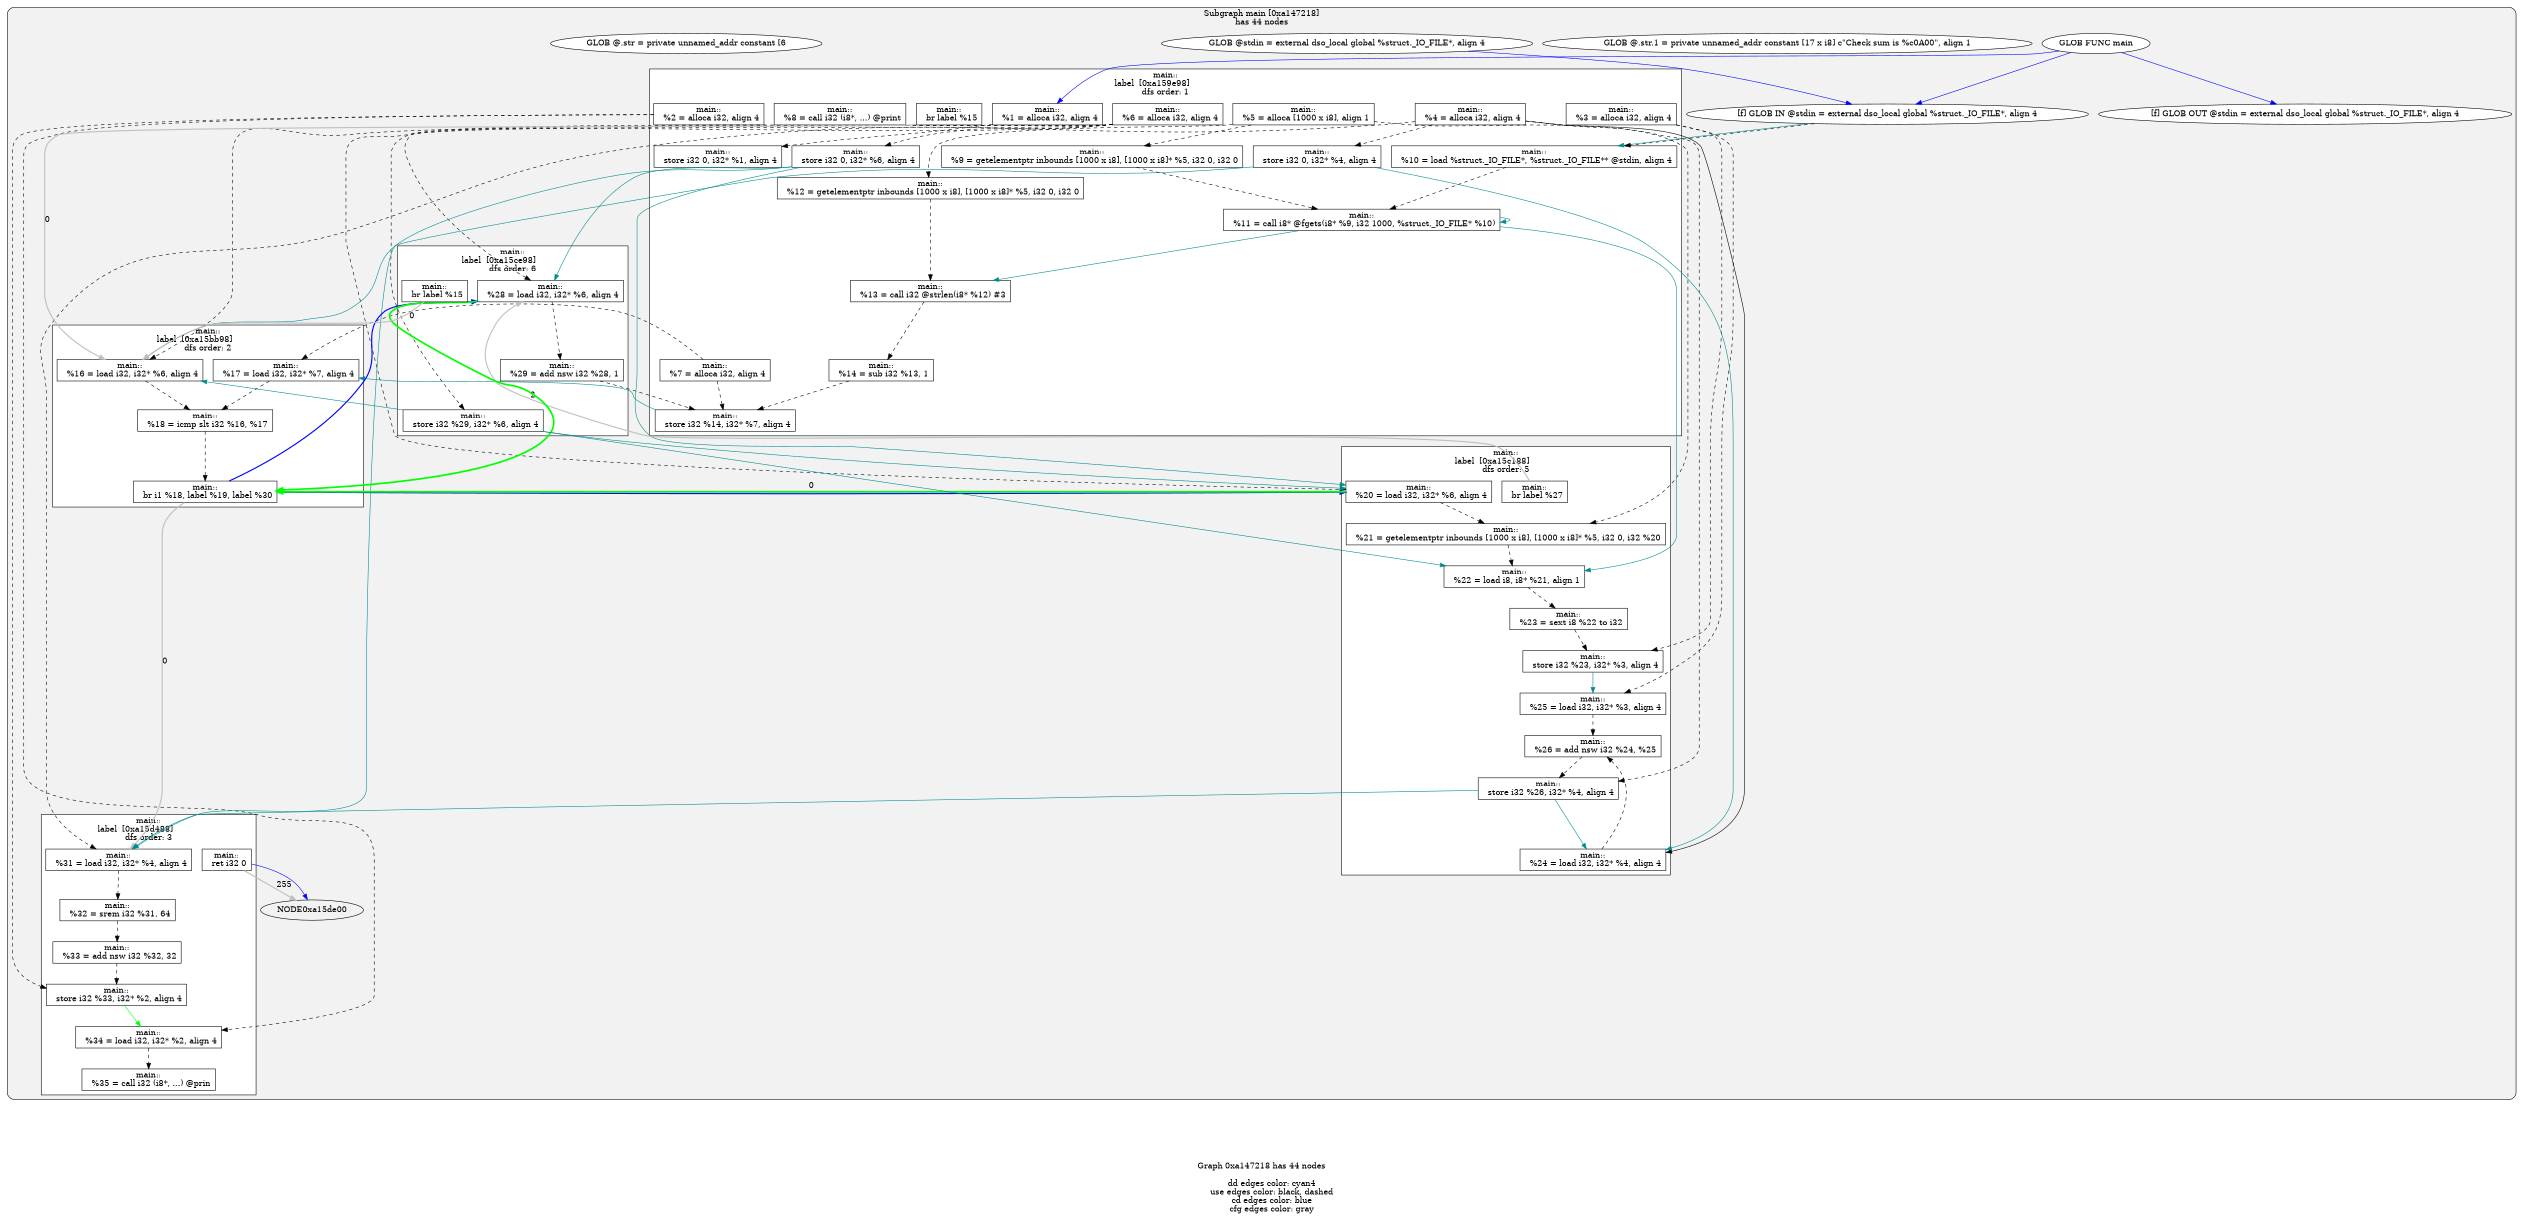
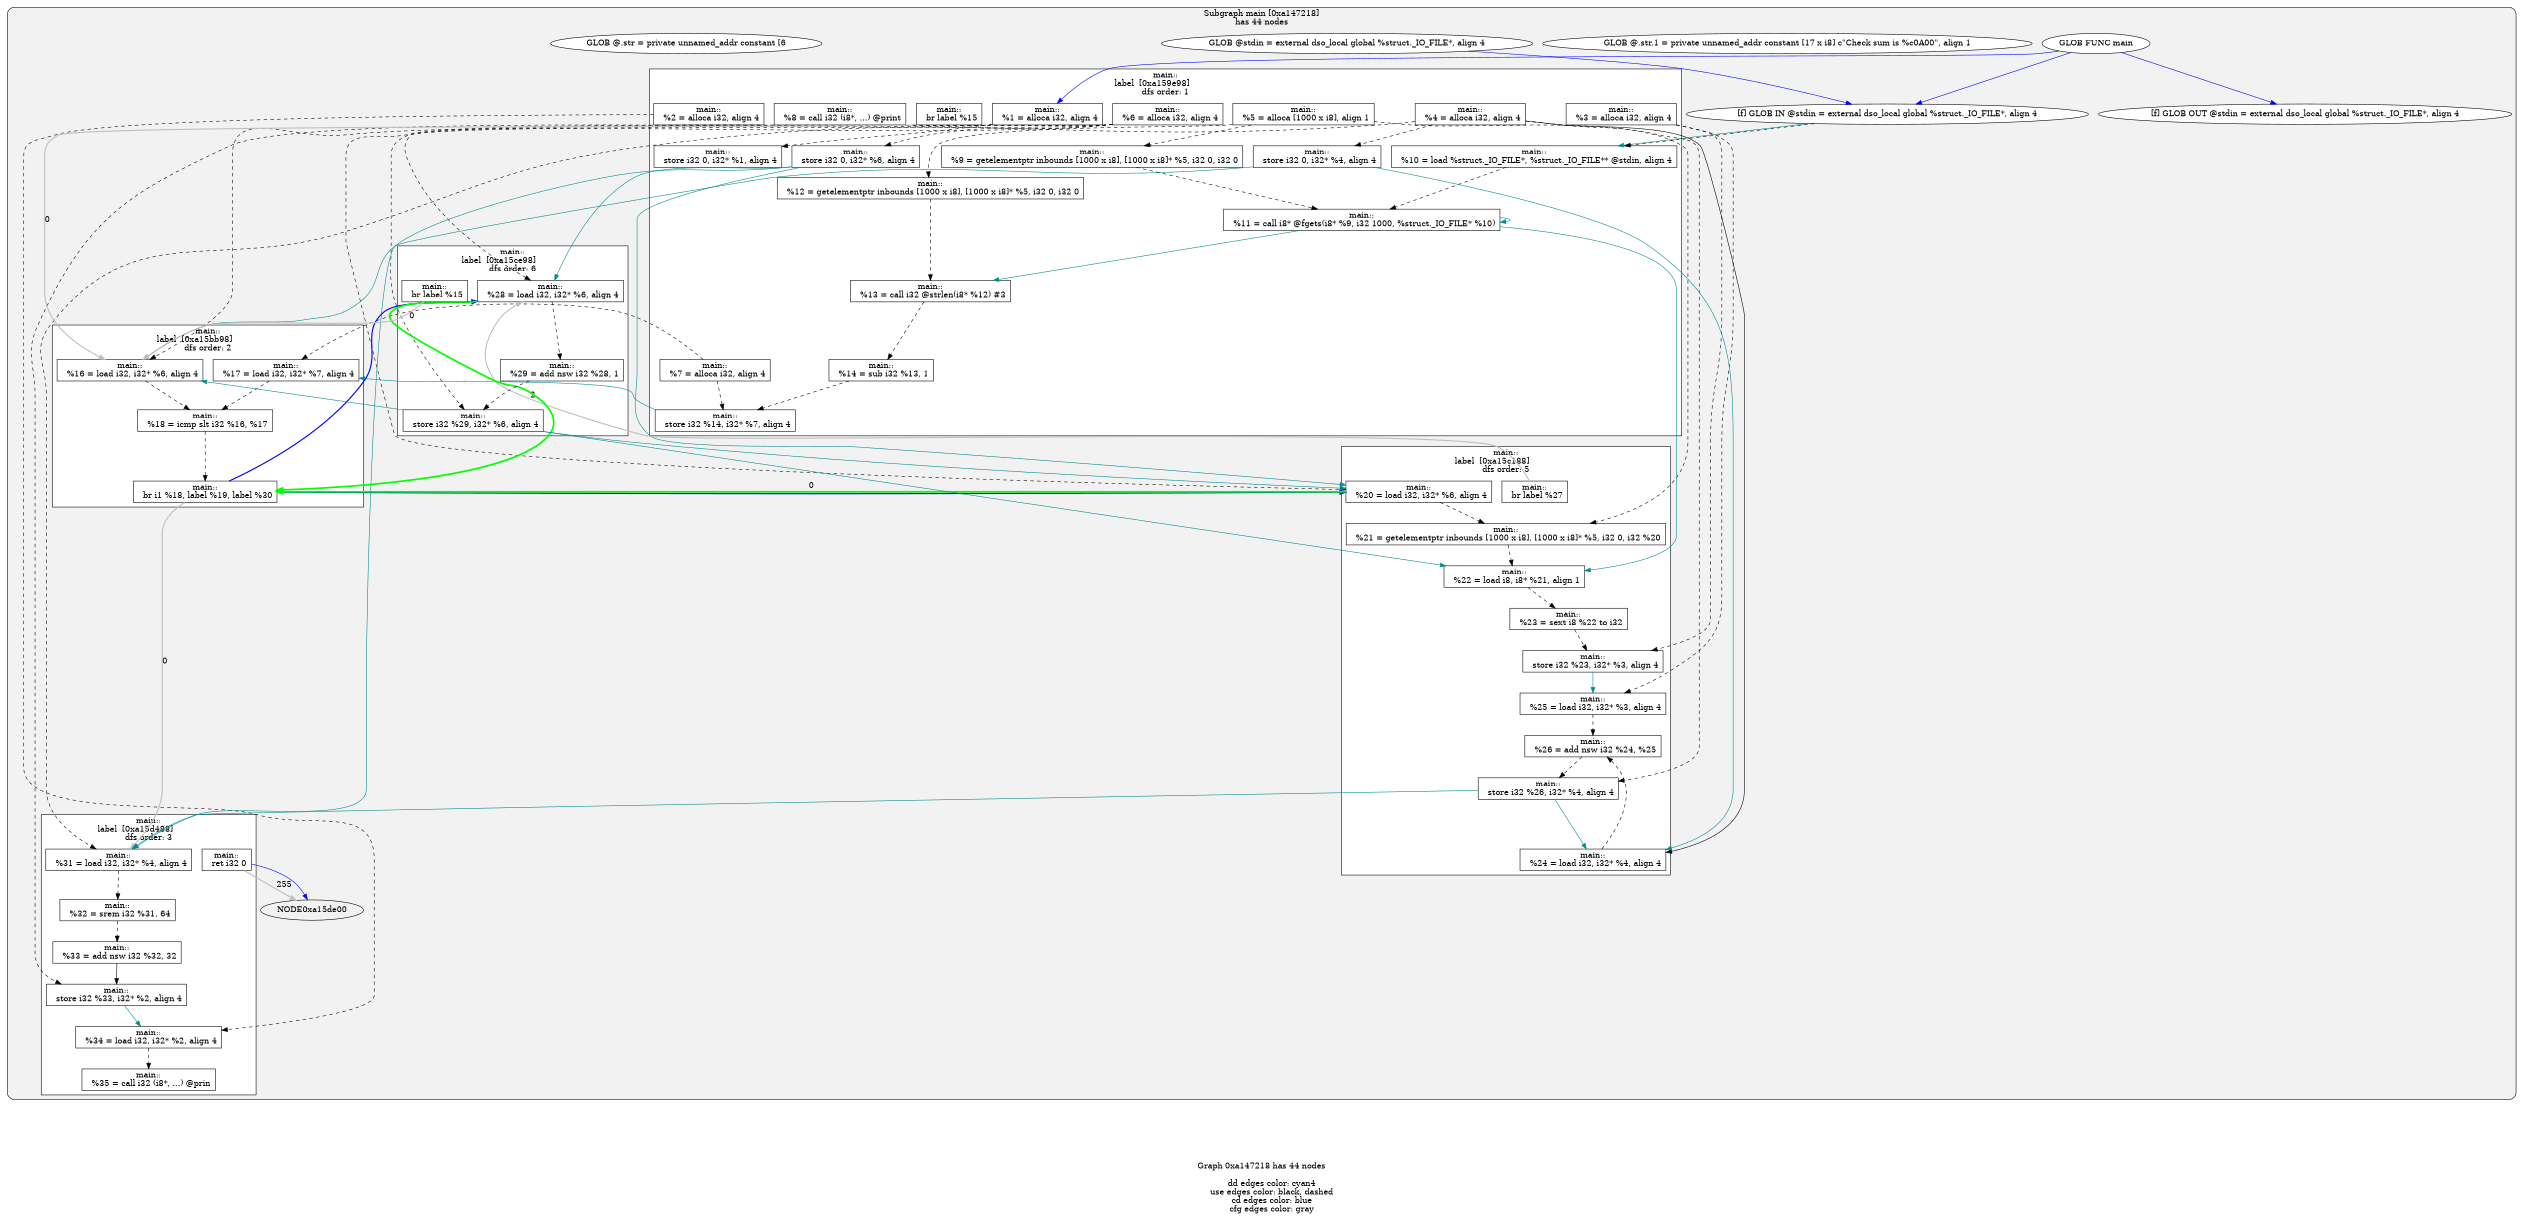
(12, 249) -> (153, 186)
(645, 394) -> (505, 393)
(117, 971) -> (117, 971)
(131, 1014) -> (131, 1014)
